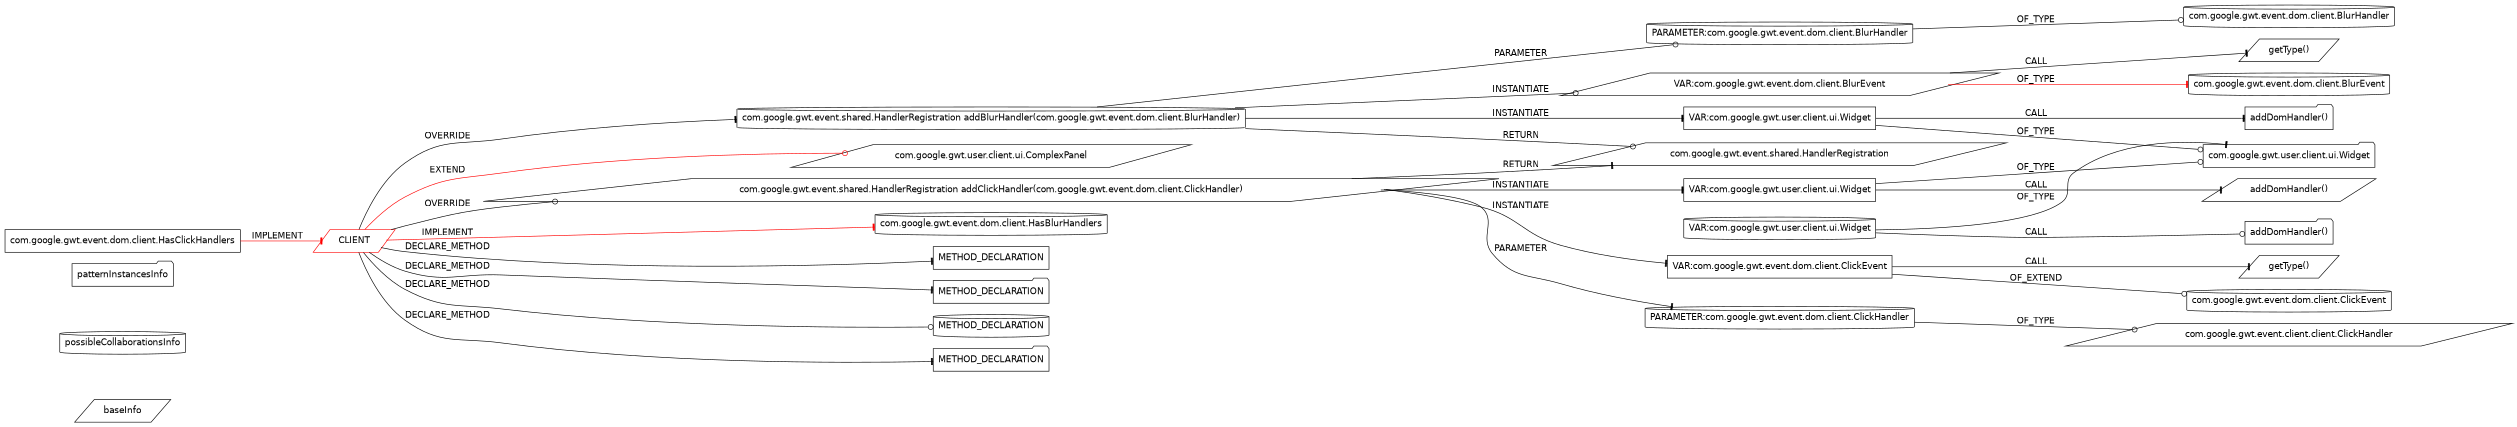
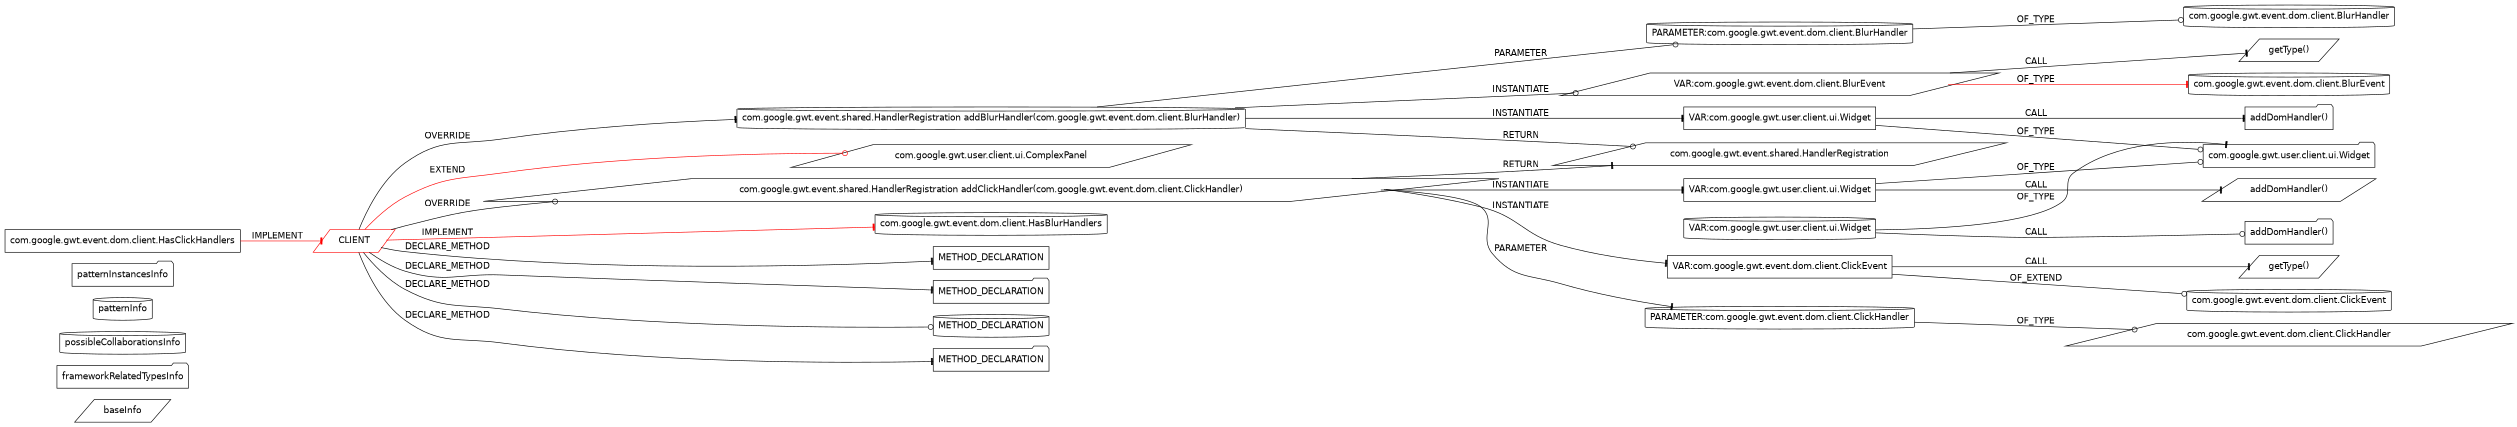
none -> (123, 309)
(2289, 335) -> (2289, 335)
none -> (123, 377)
